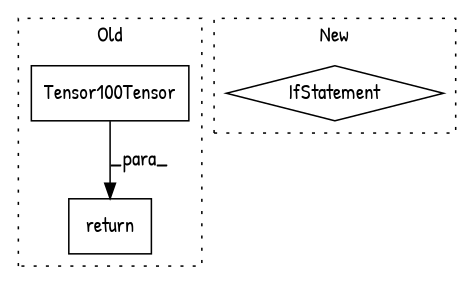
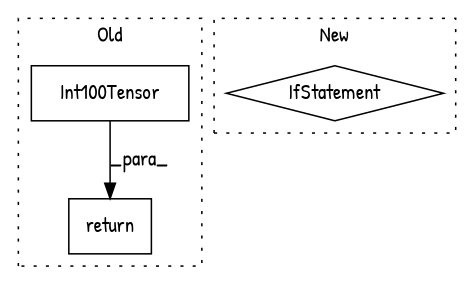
(110, 93) -> (110, 93)
